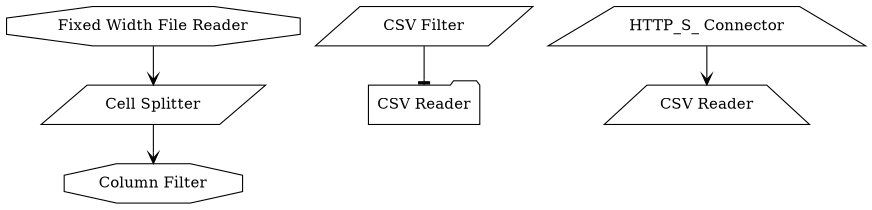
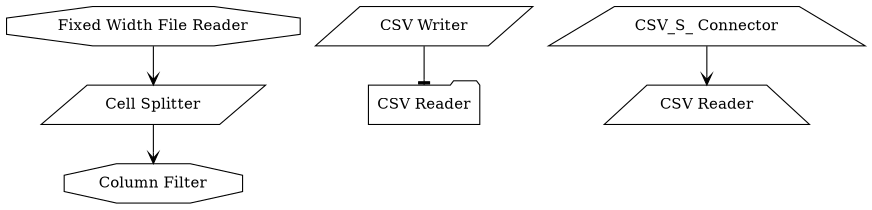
(424, 26) -> (424, 26)
(707, 26) -> (707, 26)
